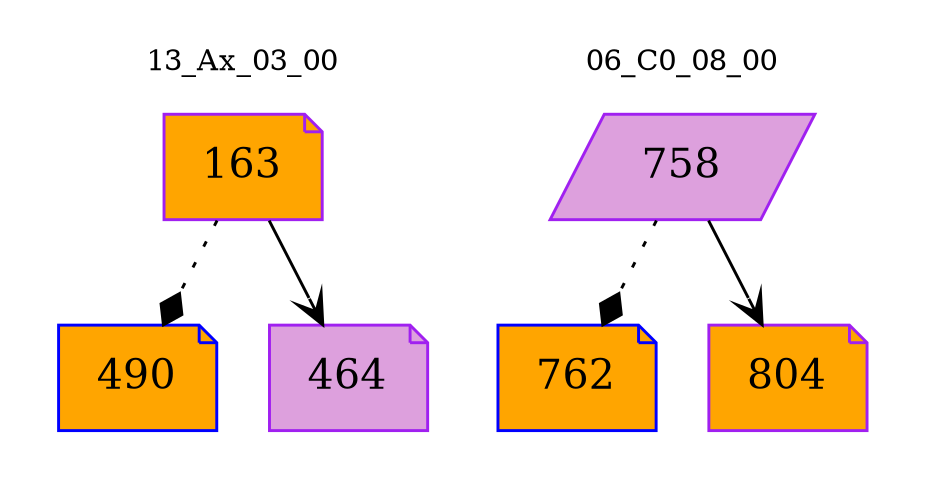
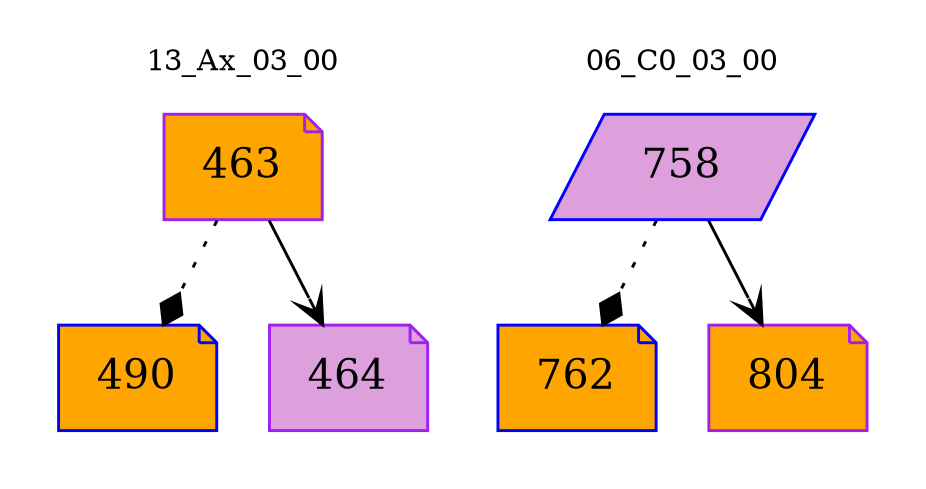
(682, 63) -> (682, 63)
(243, 167) -> (243, 167)
(682, 167) -> (682, 167)
